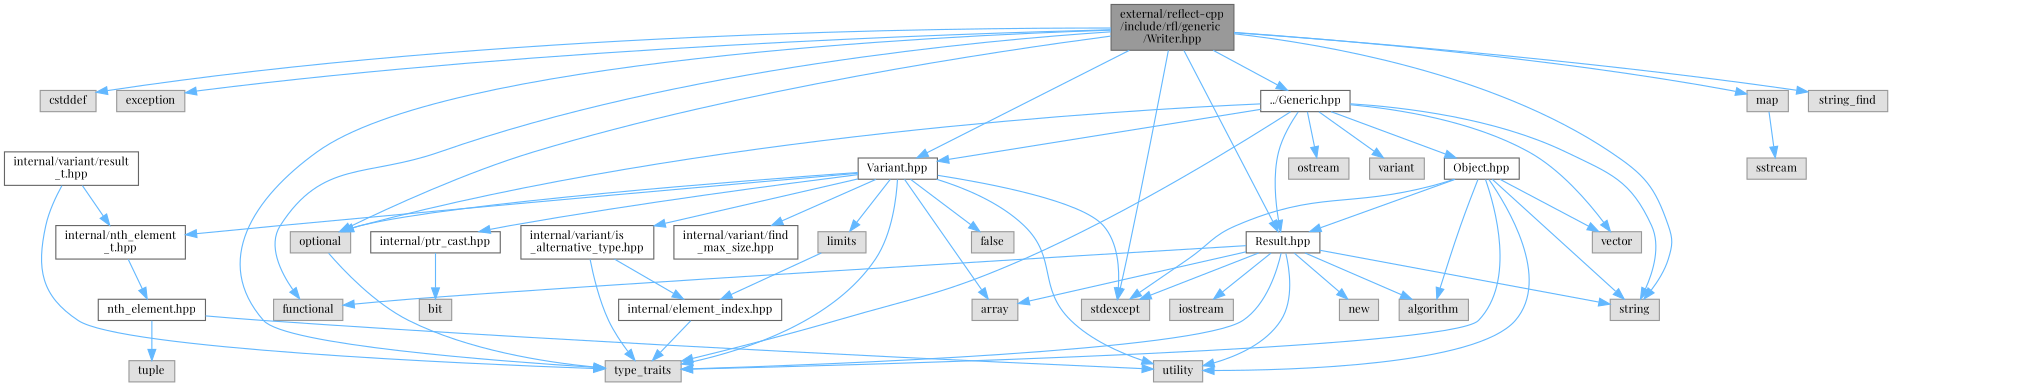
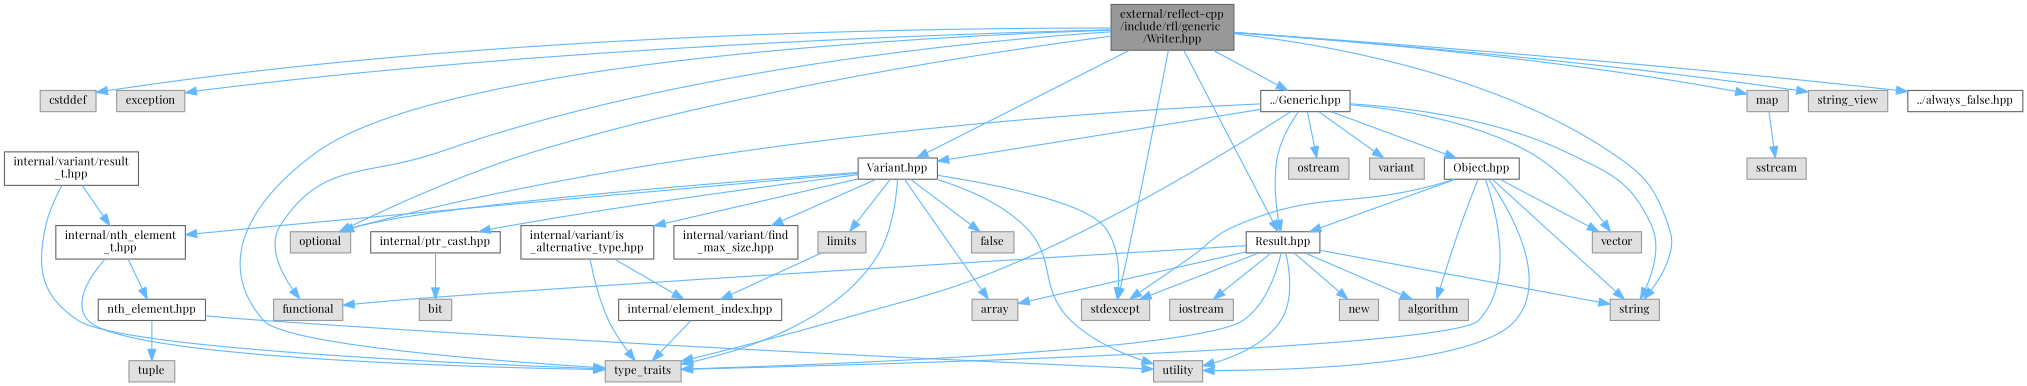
(1848, 101) -> (1848, 101)
none -> (1965, 101)
(463, 342) -> (304, 358)
